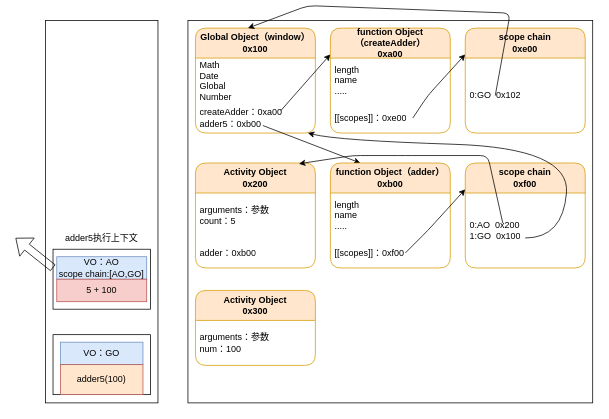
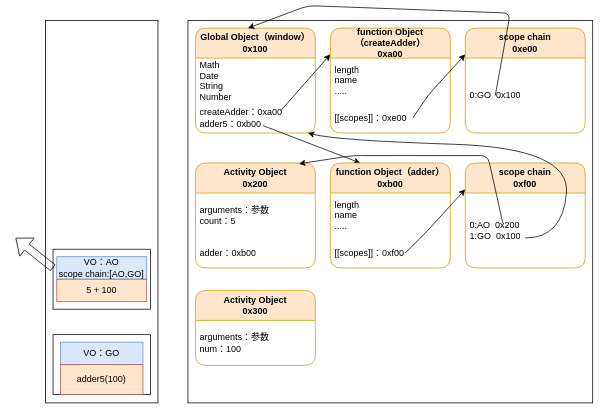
(215, 81) -> (215, 81)
(495, 96) -> (495, 96)
(102, 238) -> none
(102, 291) -> (102, 291)
